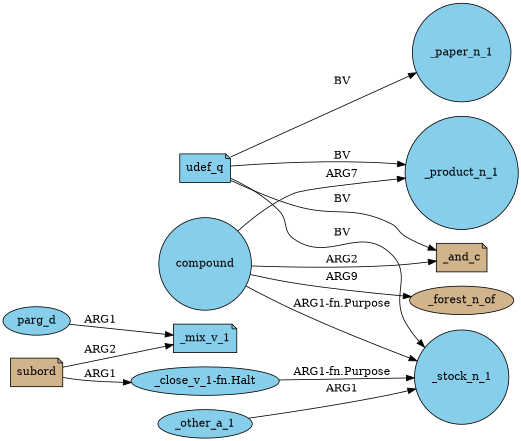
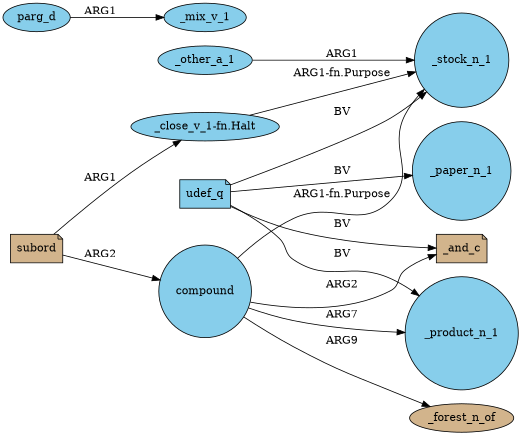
(205, 338) -> (205, 17)
(114, 357) -> (108, 267)
